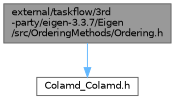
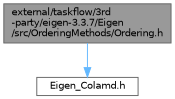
(87, 86) -> (87, 86)
